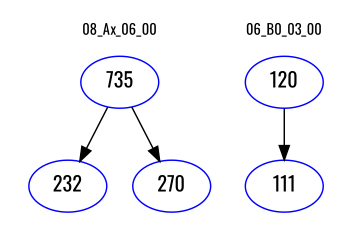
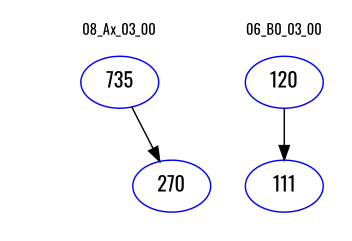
(120, 31) -> (120, 31)
(68, 186) -> none
